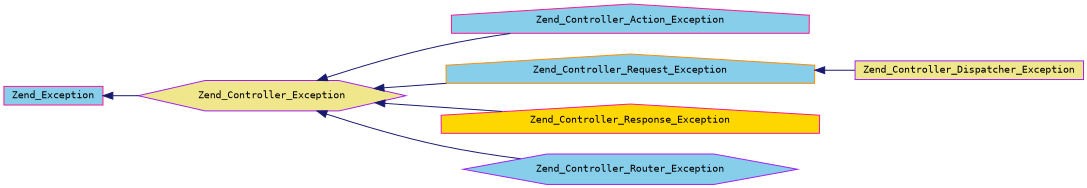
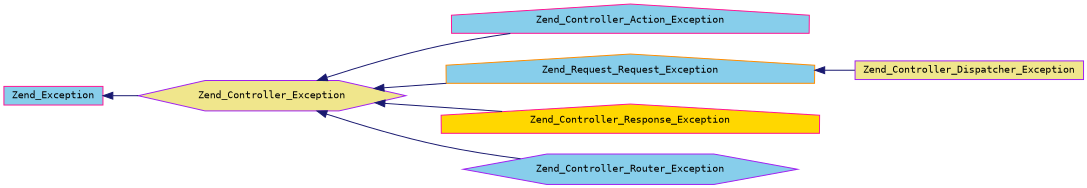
(630, 70) -> (630, 70)
